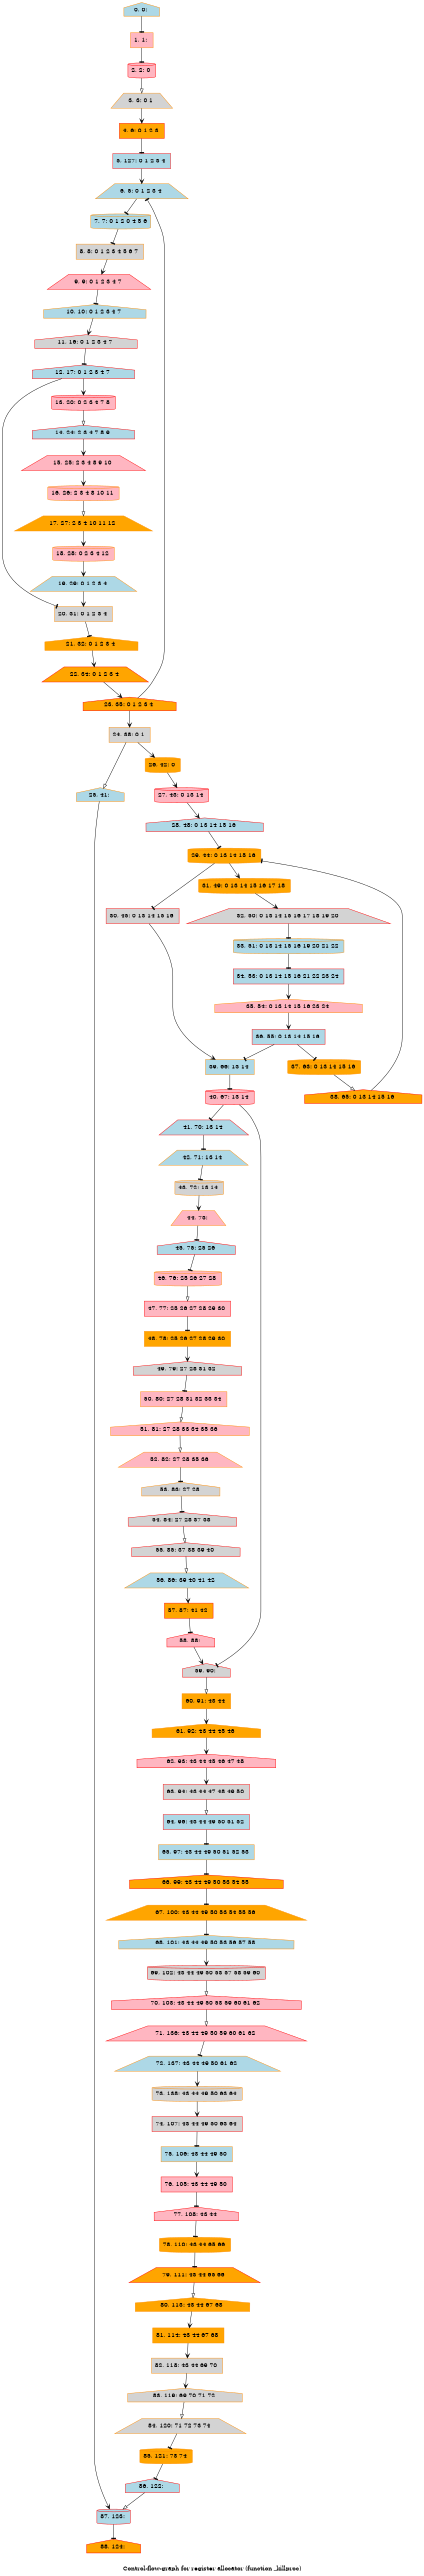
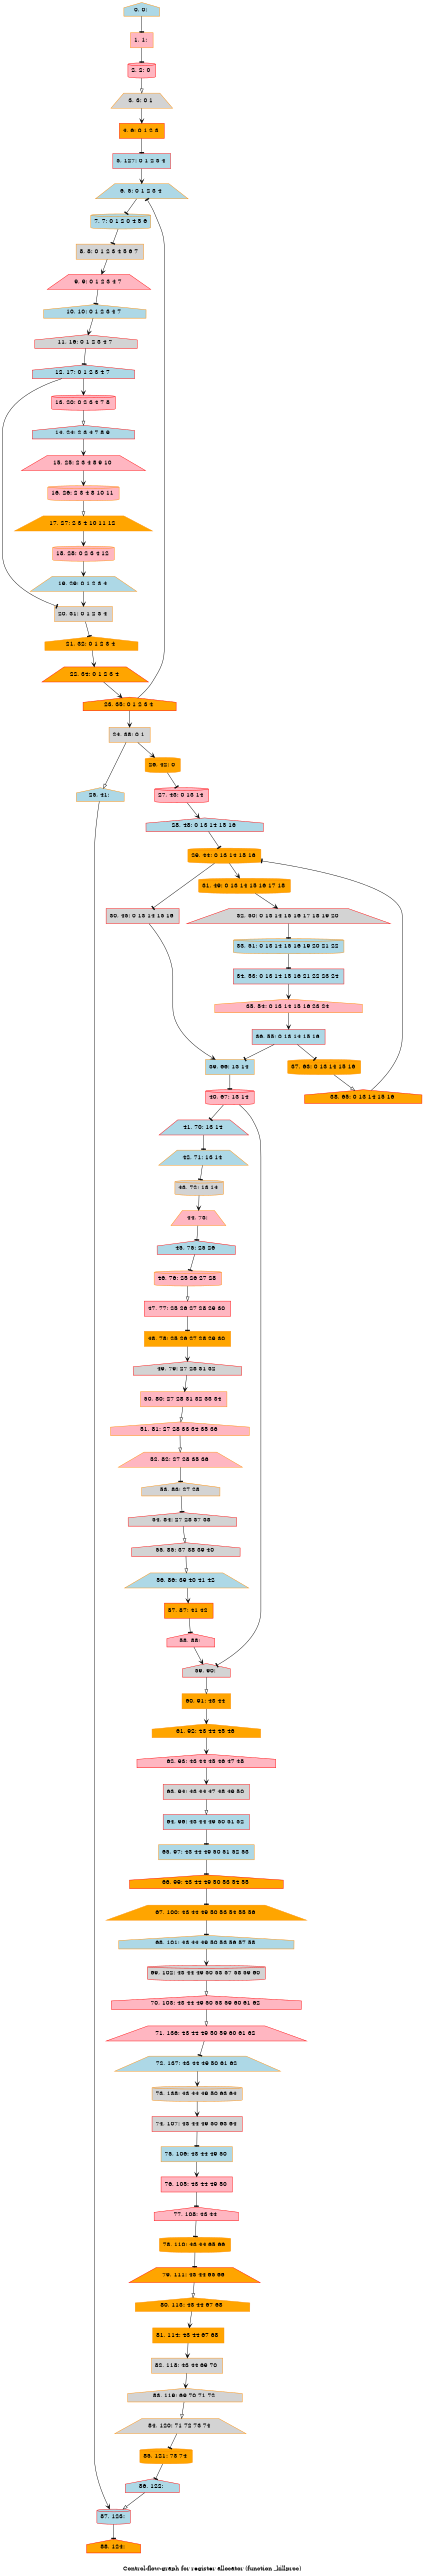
(172, 779) -> (172, 779)
(186, 1382) -> (186, 1382)
